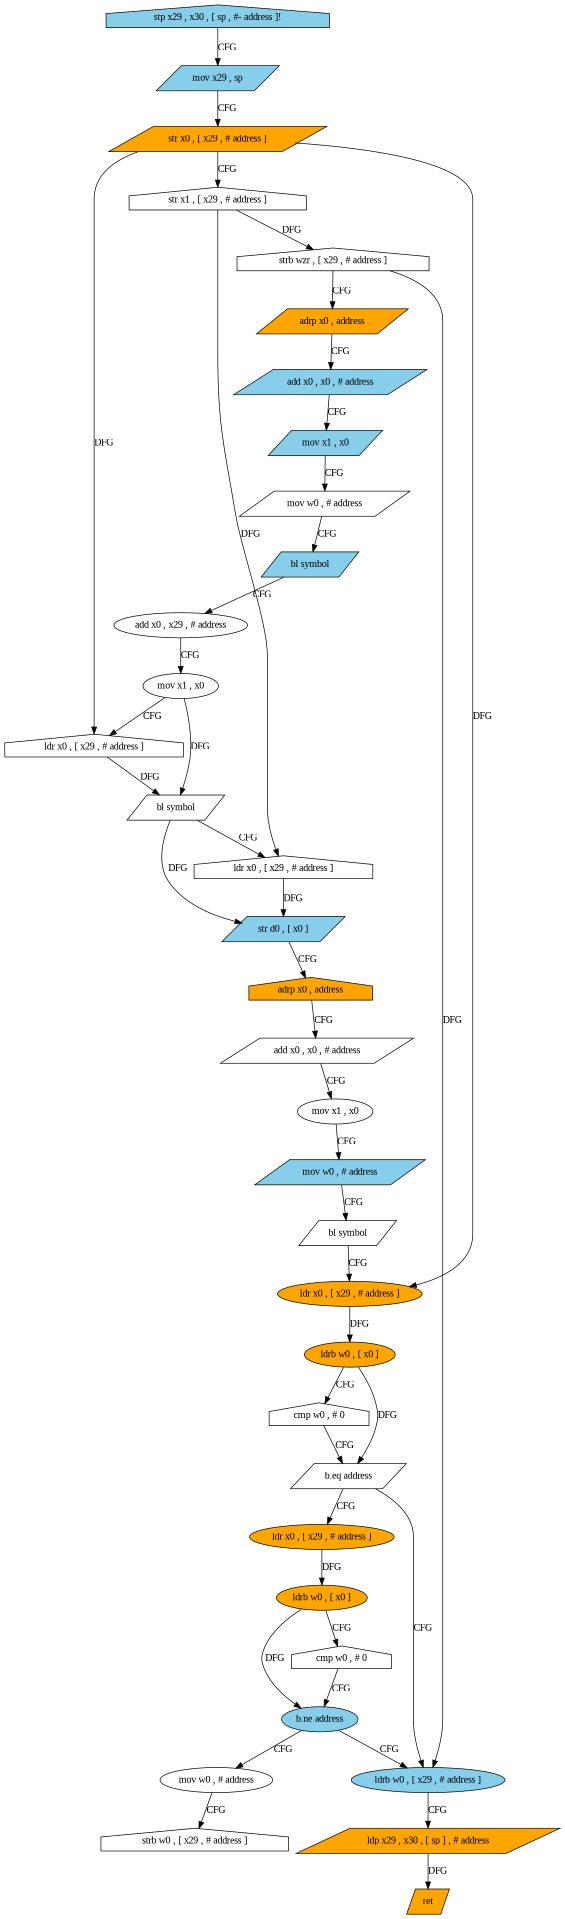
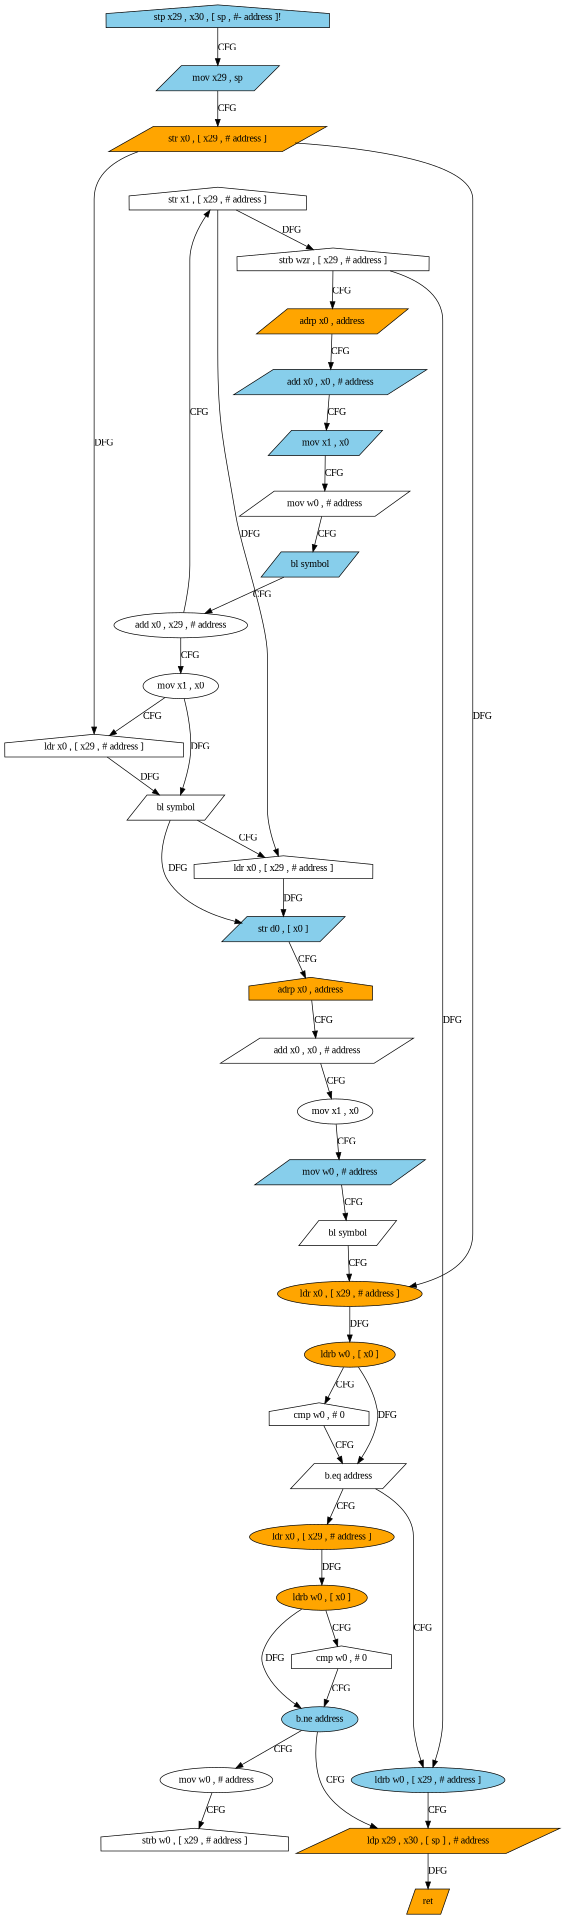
(218, 166) -> (190, 413)
(370, 1747) -> (325, 1790)
